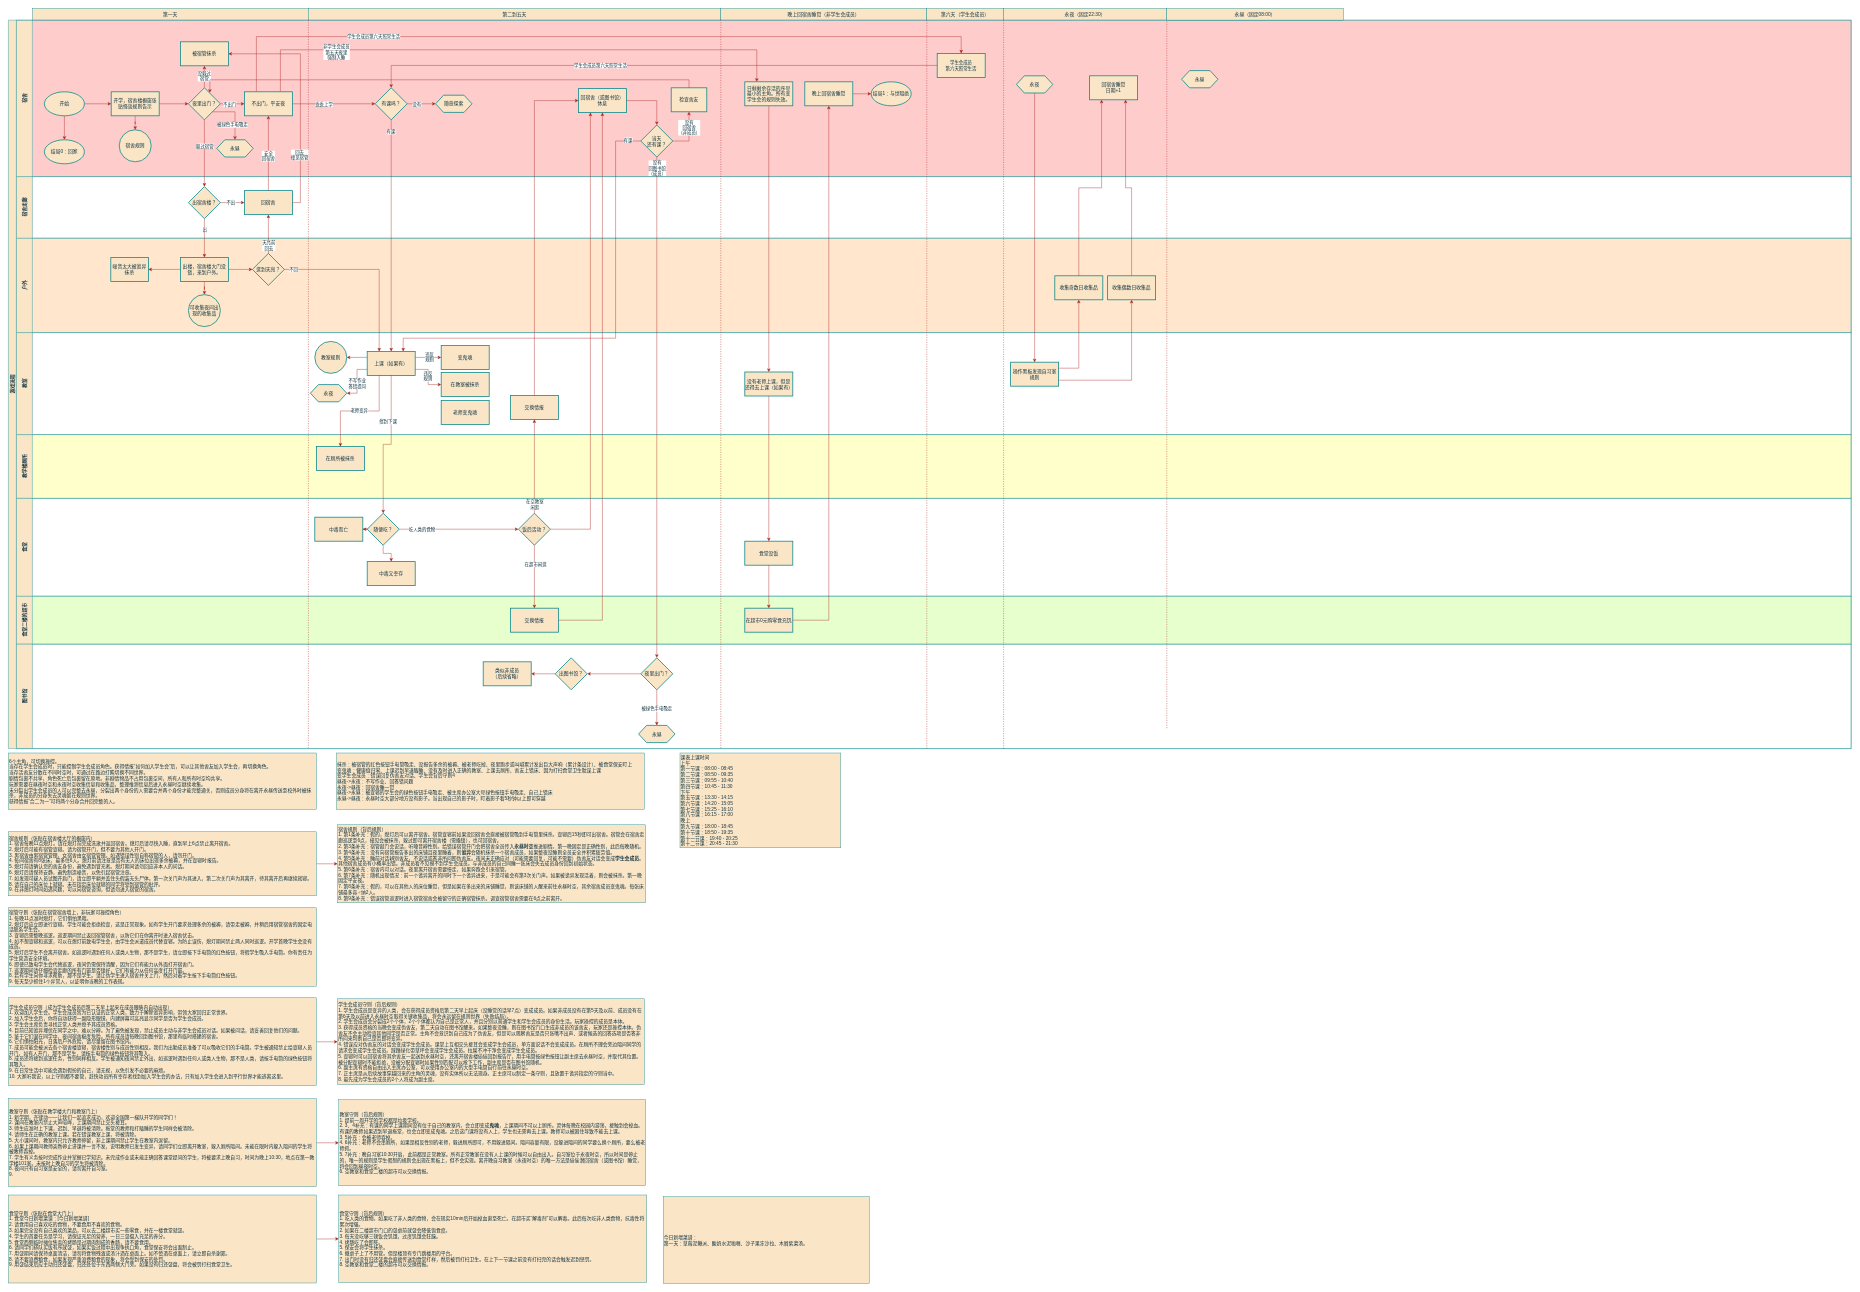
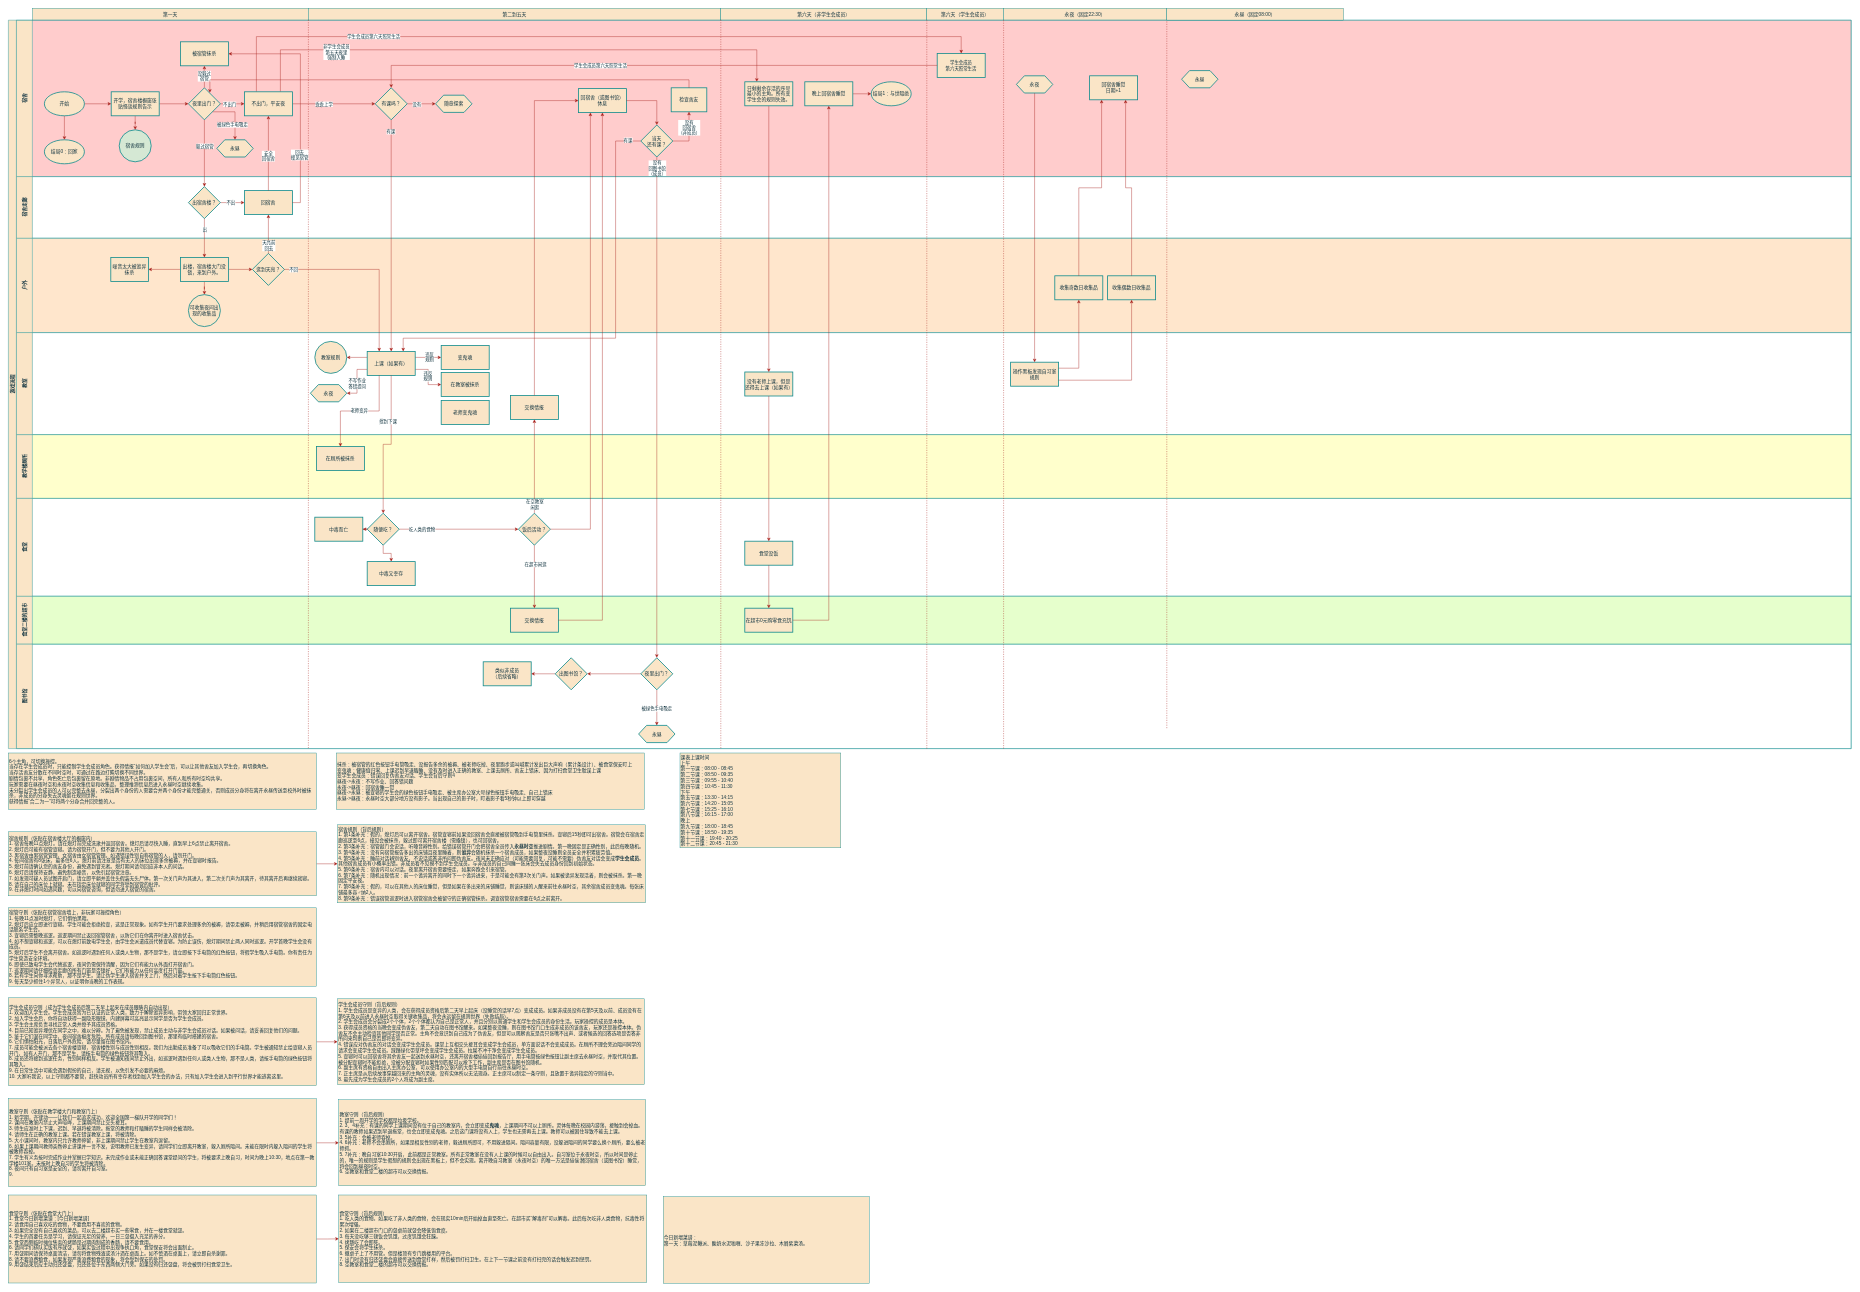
(824, 14) -> (824, 14)
(135, 146) -> (135, 146)
